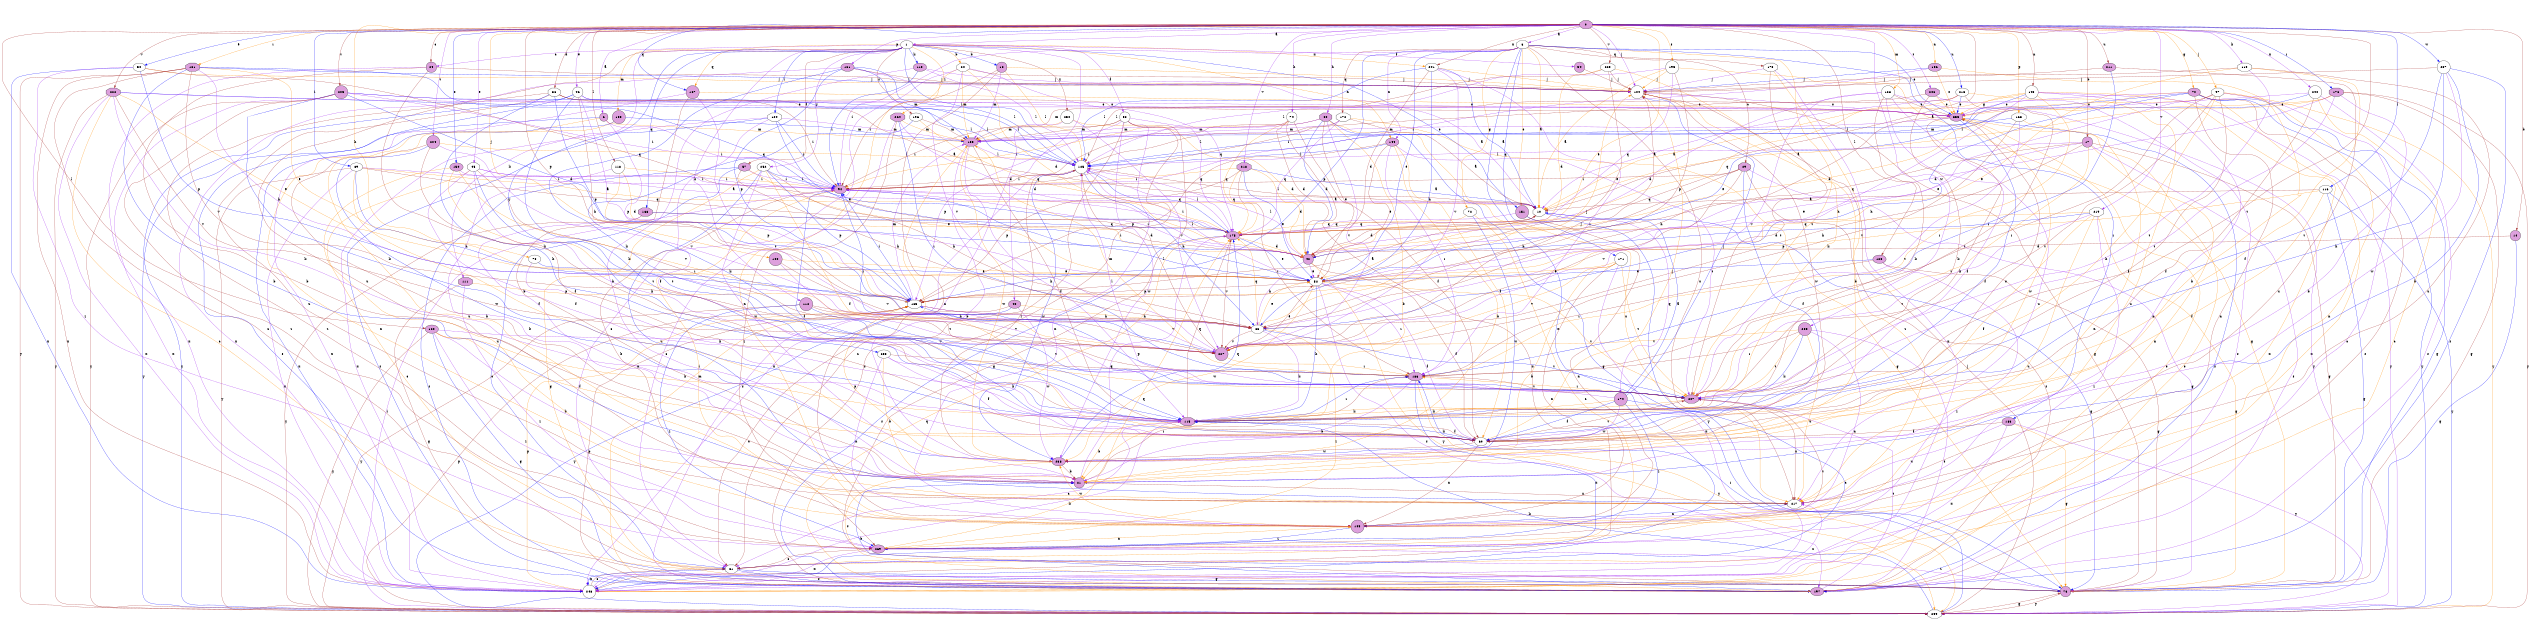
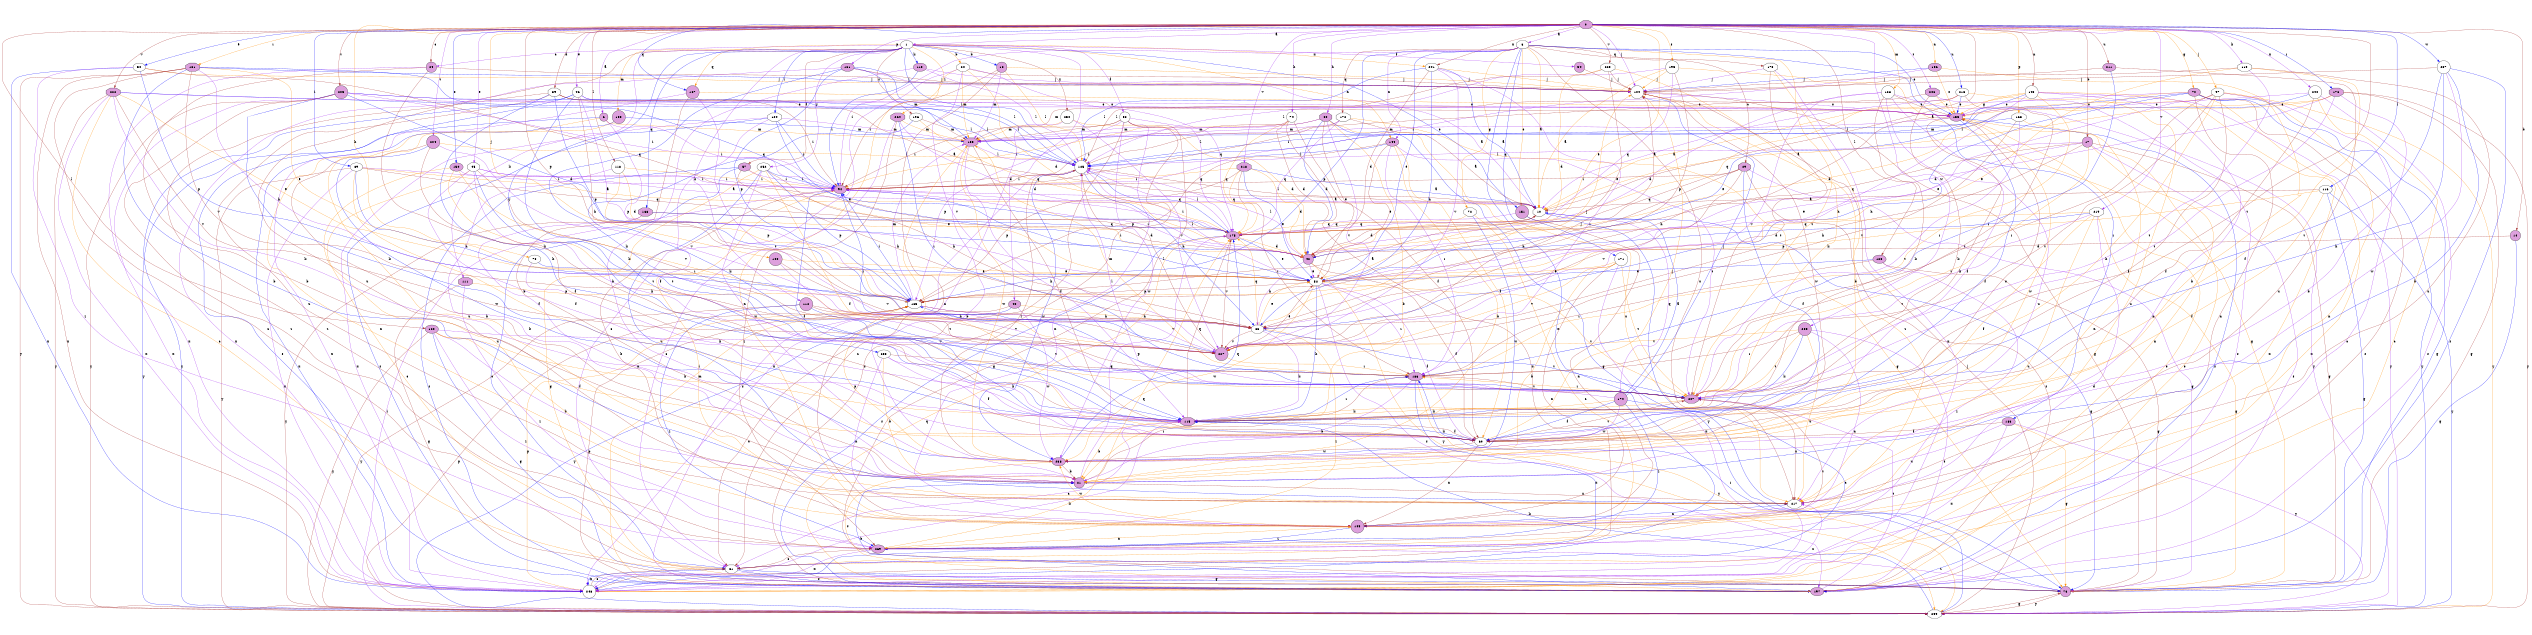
(554, 92) -> (554, 92)
(1956, 117) -> (1956, 117)
(2094, 387) -> (2094, 387)
